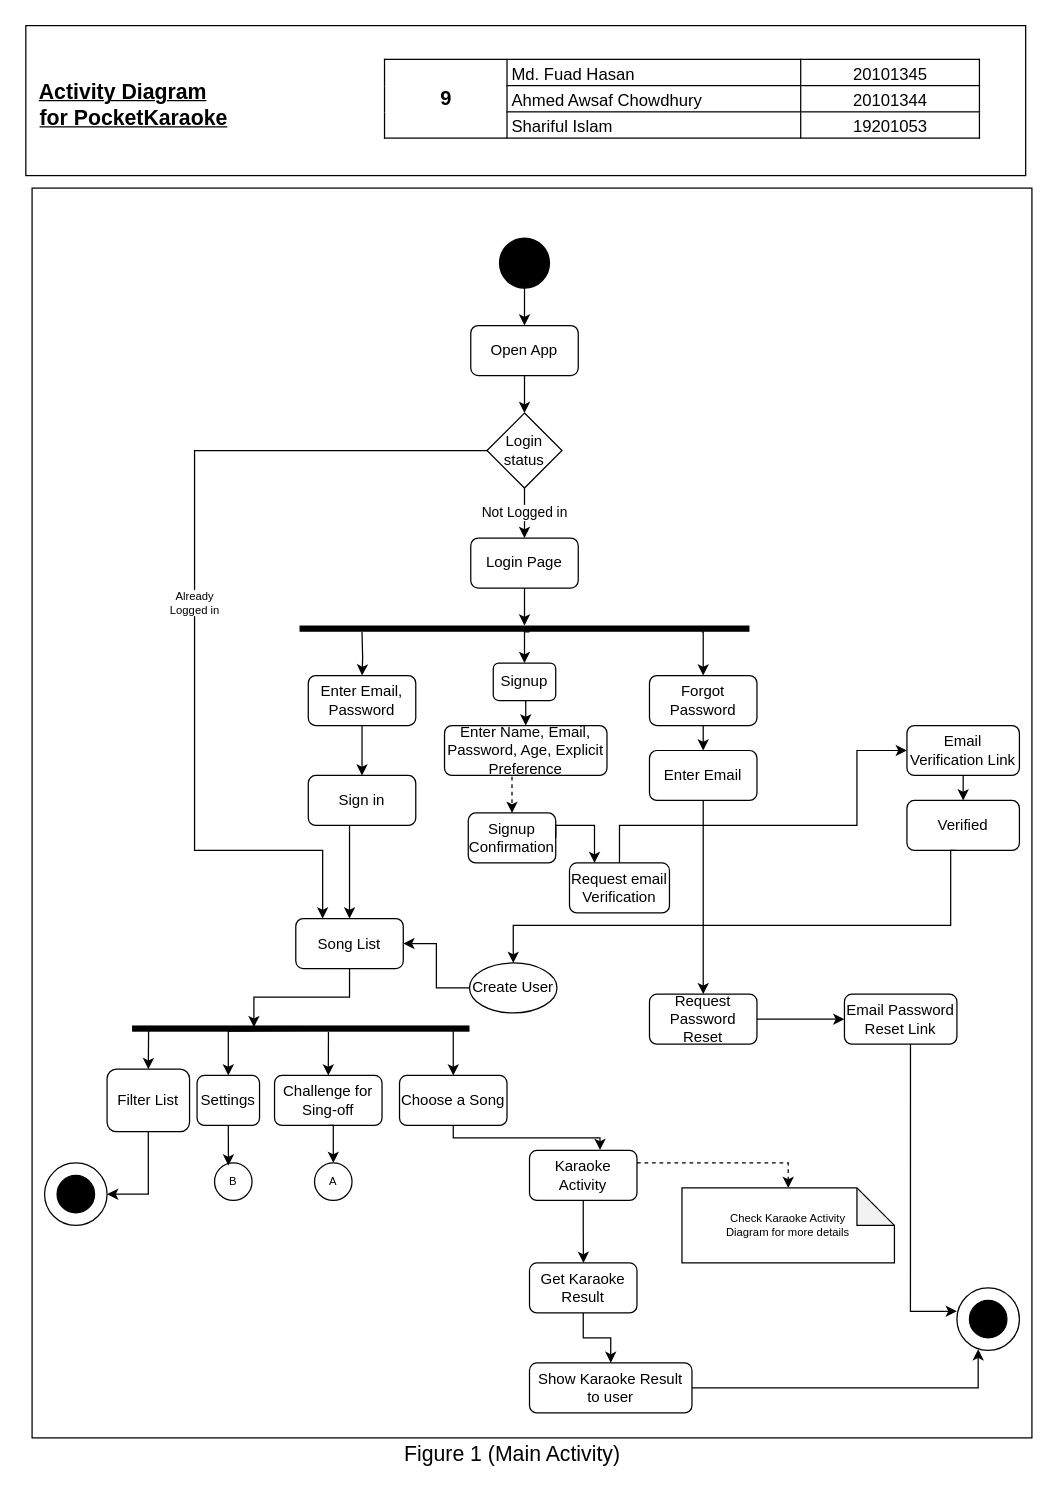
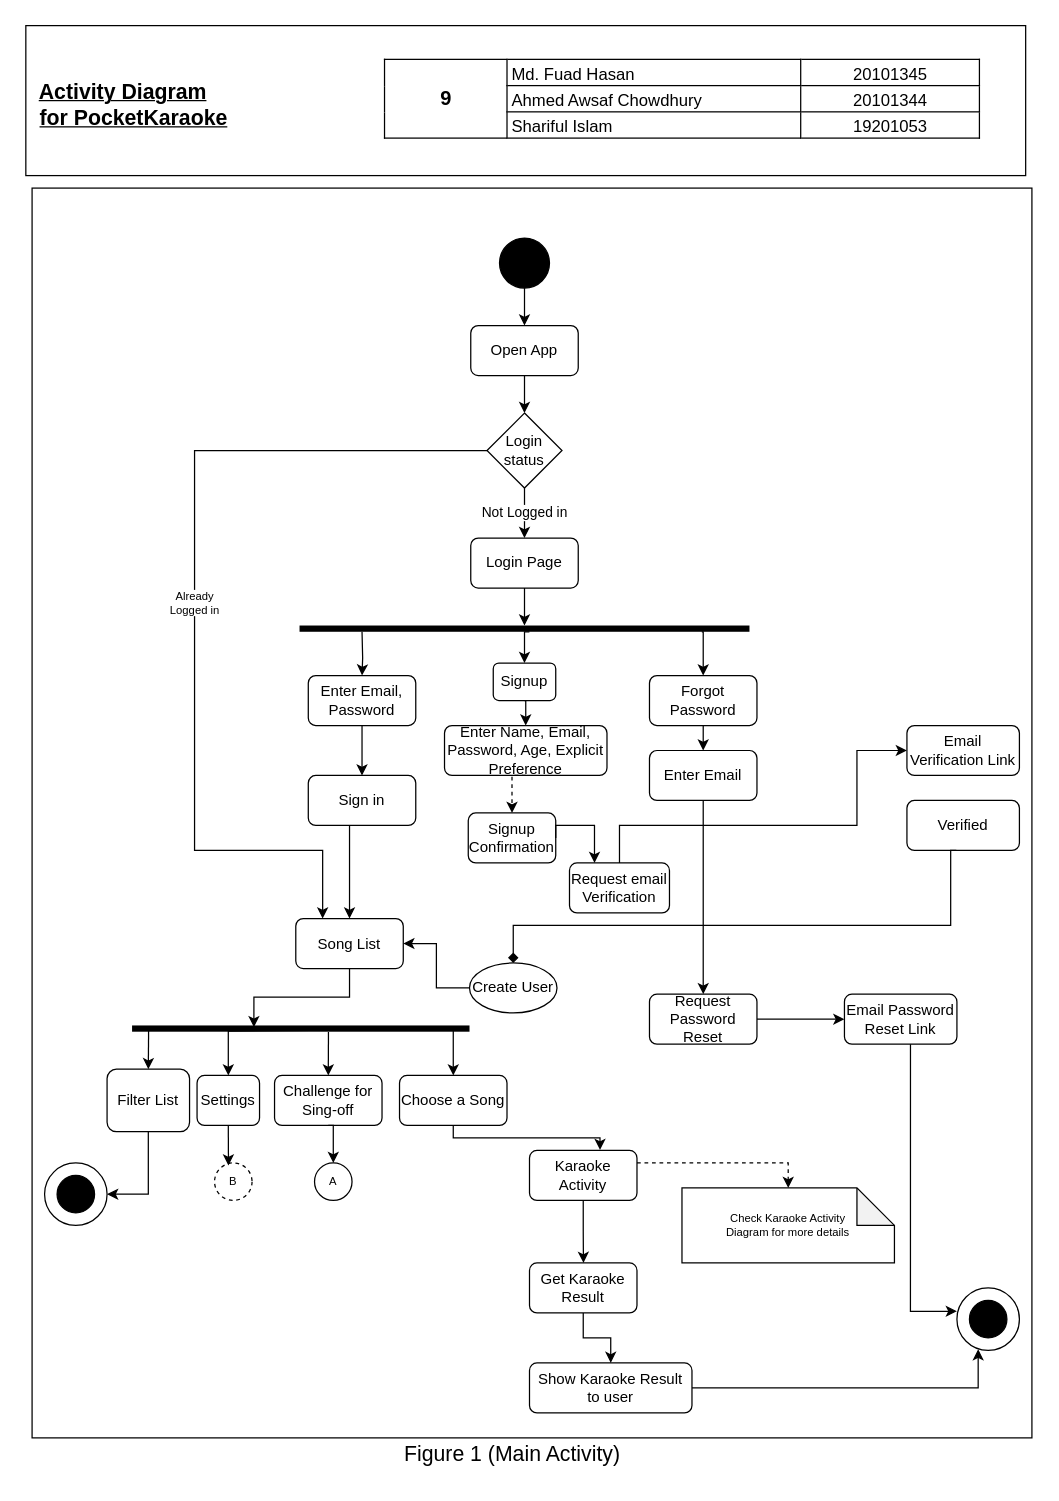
(963, 784) -> none
(513, 953) -> (513, 952)
(233, 1182) -> (233, 1182)
